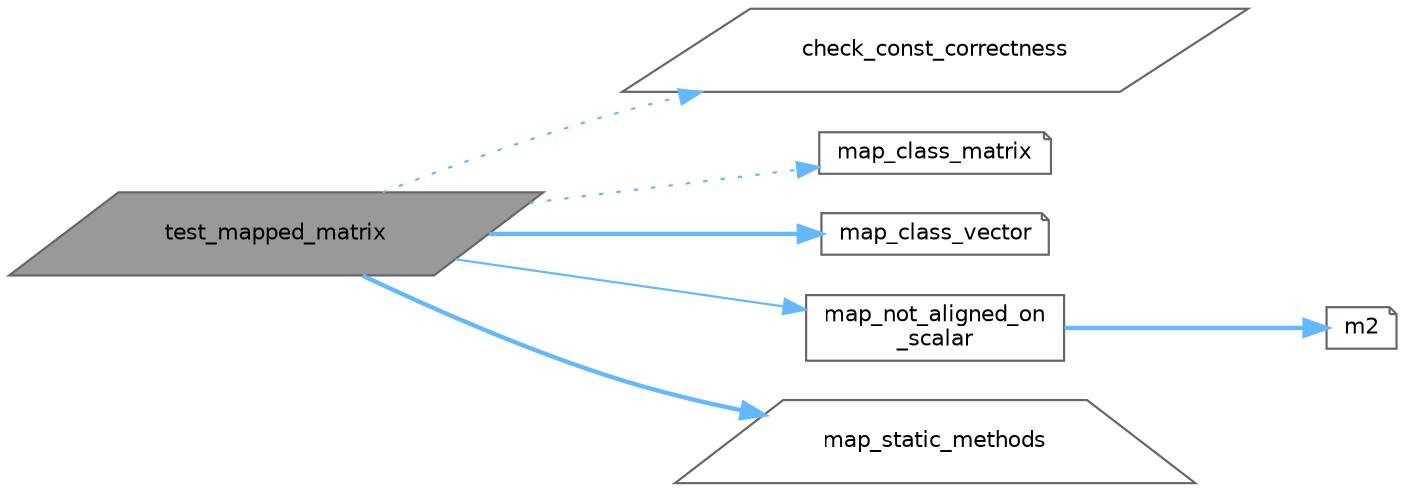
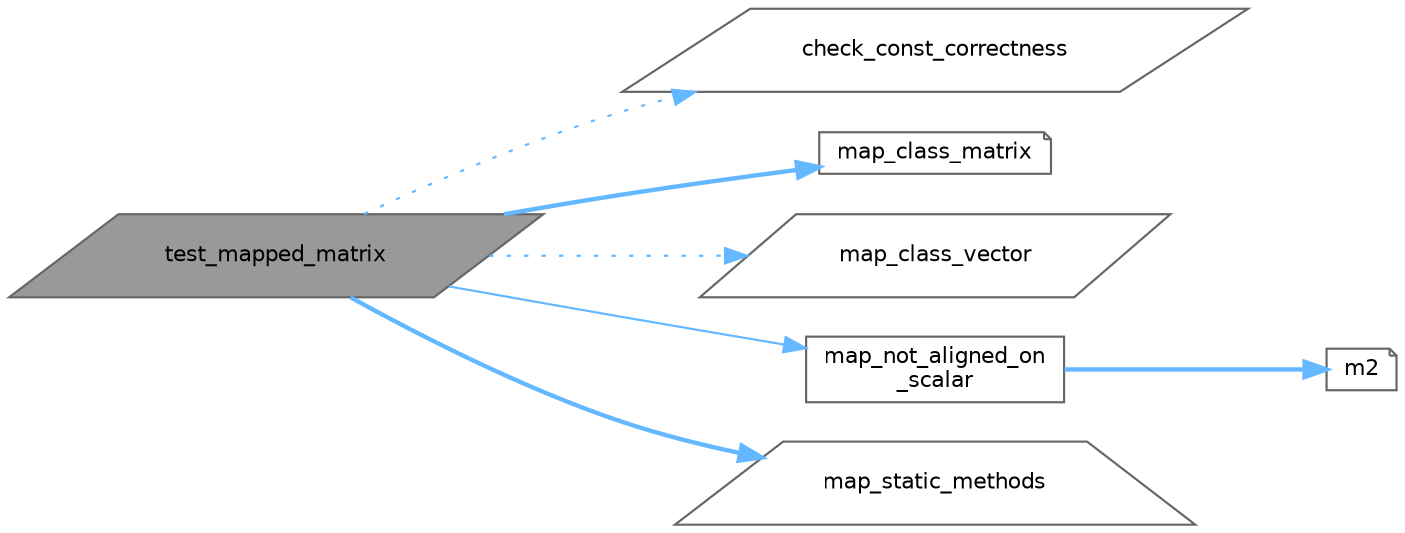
(663, 186) -> (650, 190)
(644, 234) -> (607, 256)
(935, 234) -> (935, 256)
